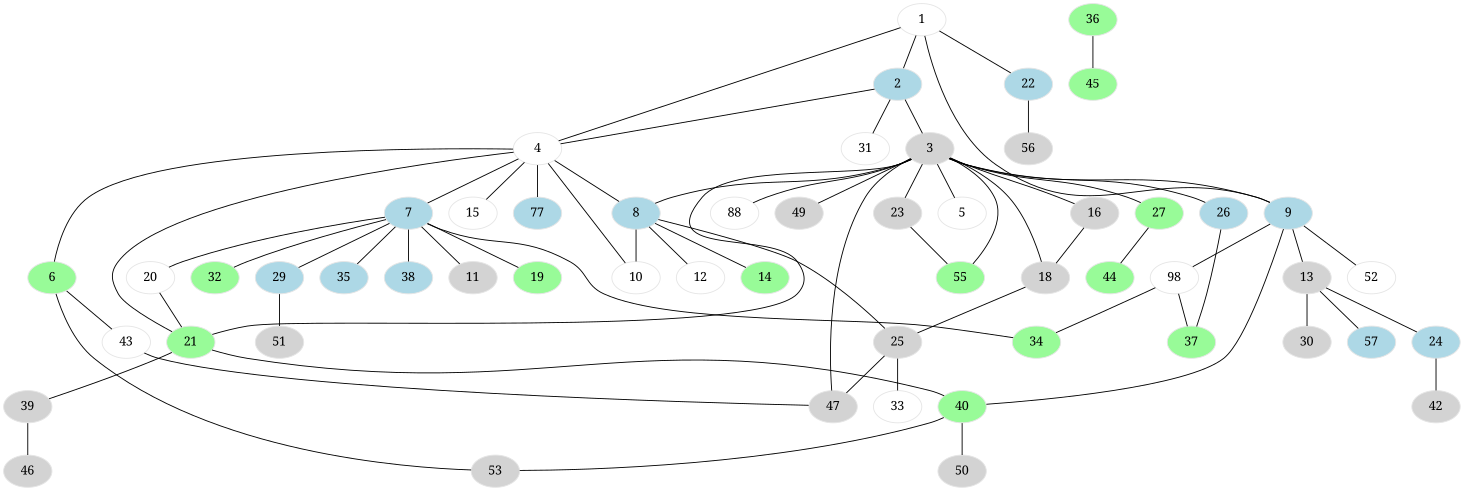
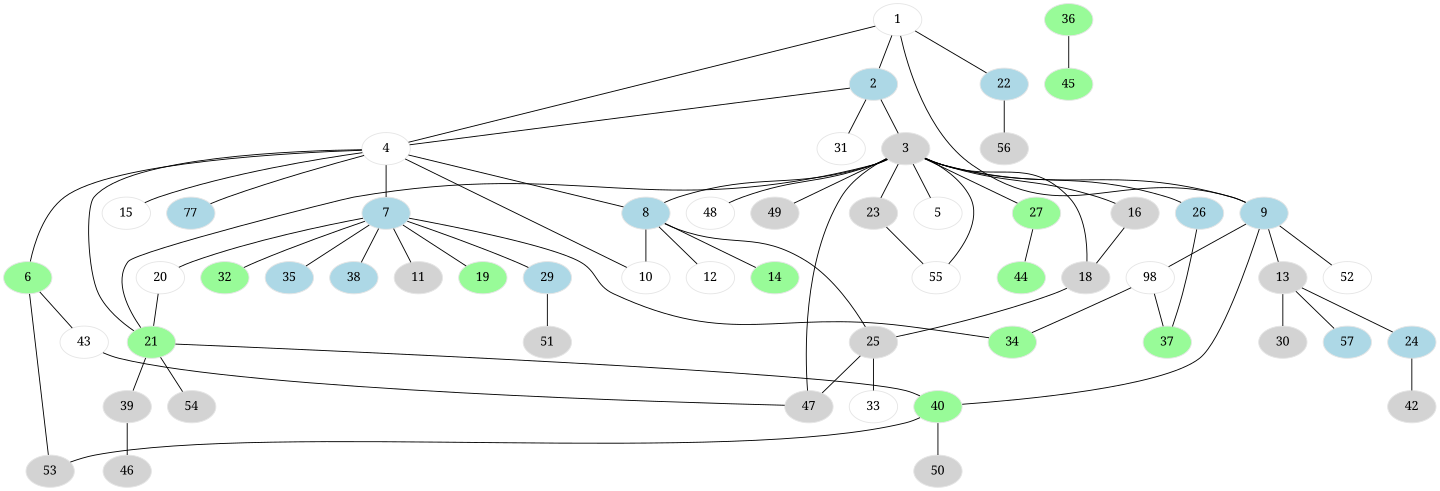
(735, 213) -> (710, 213)
(960, 278) -> (936, 278)
none -> (192, 407)
